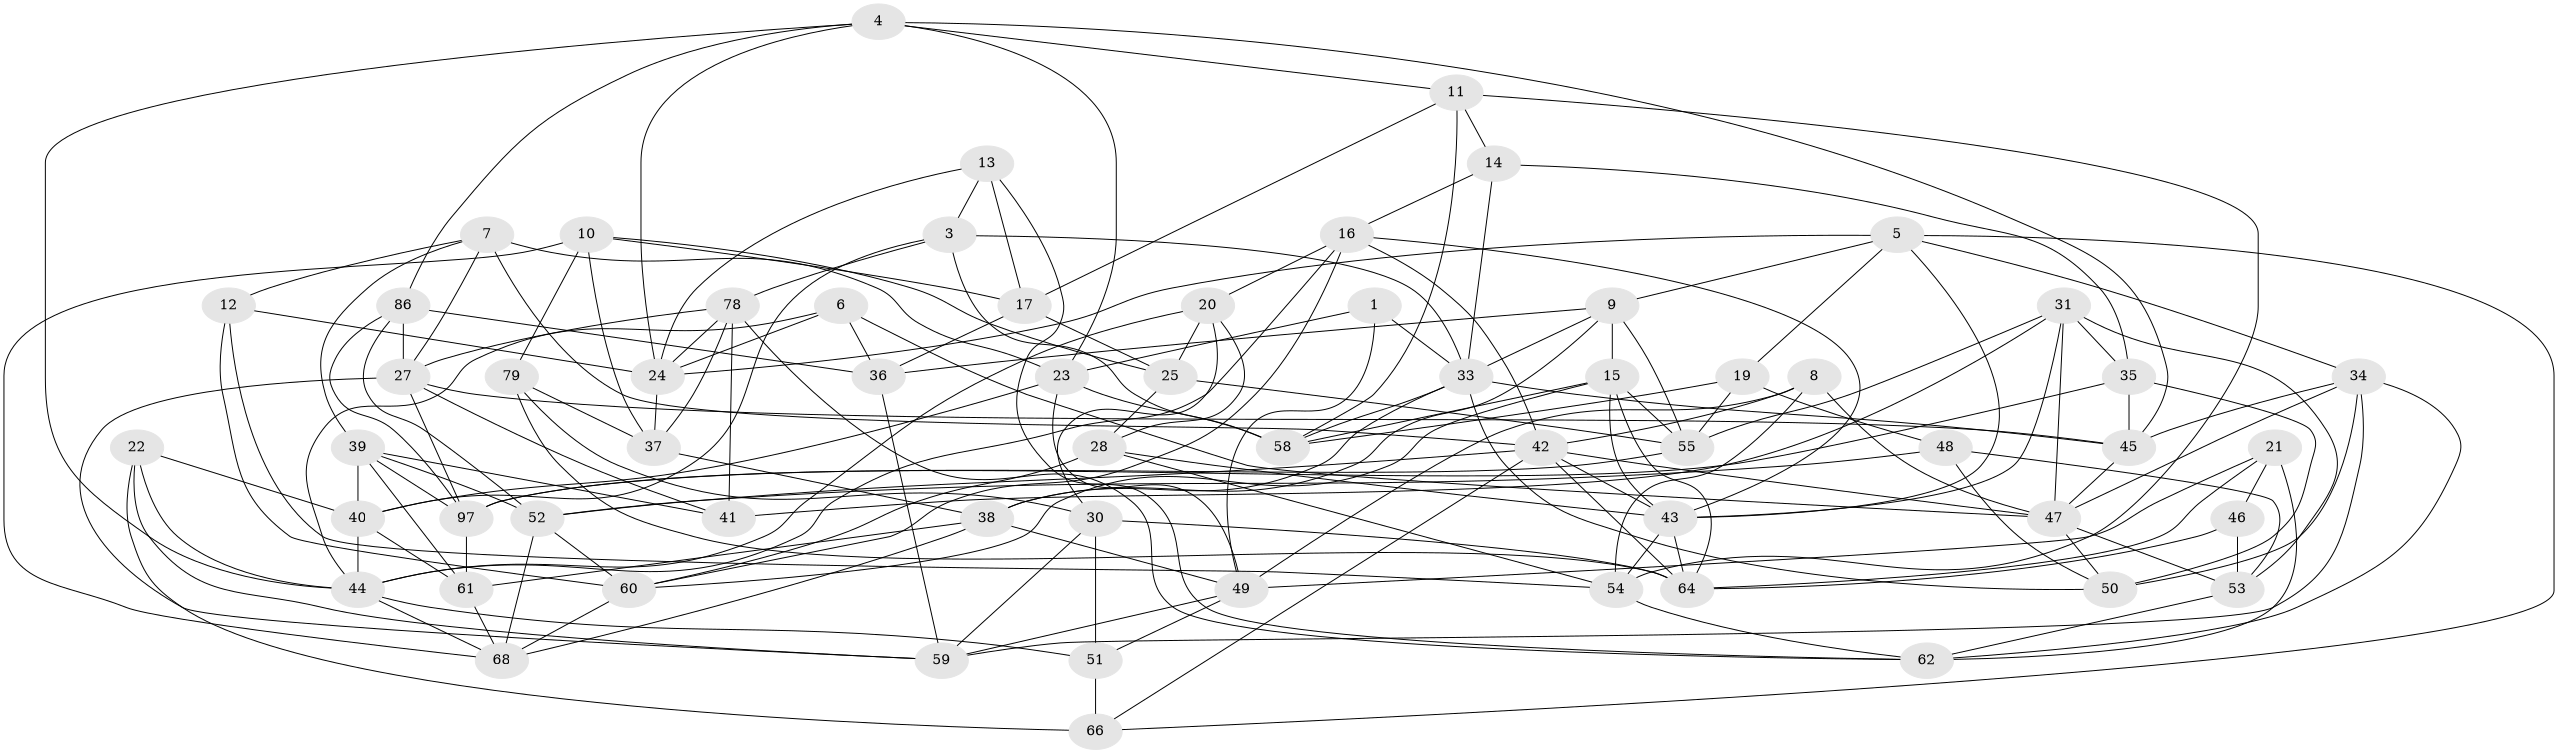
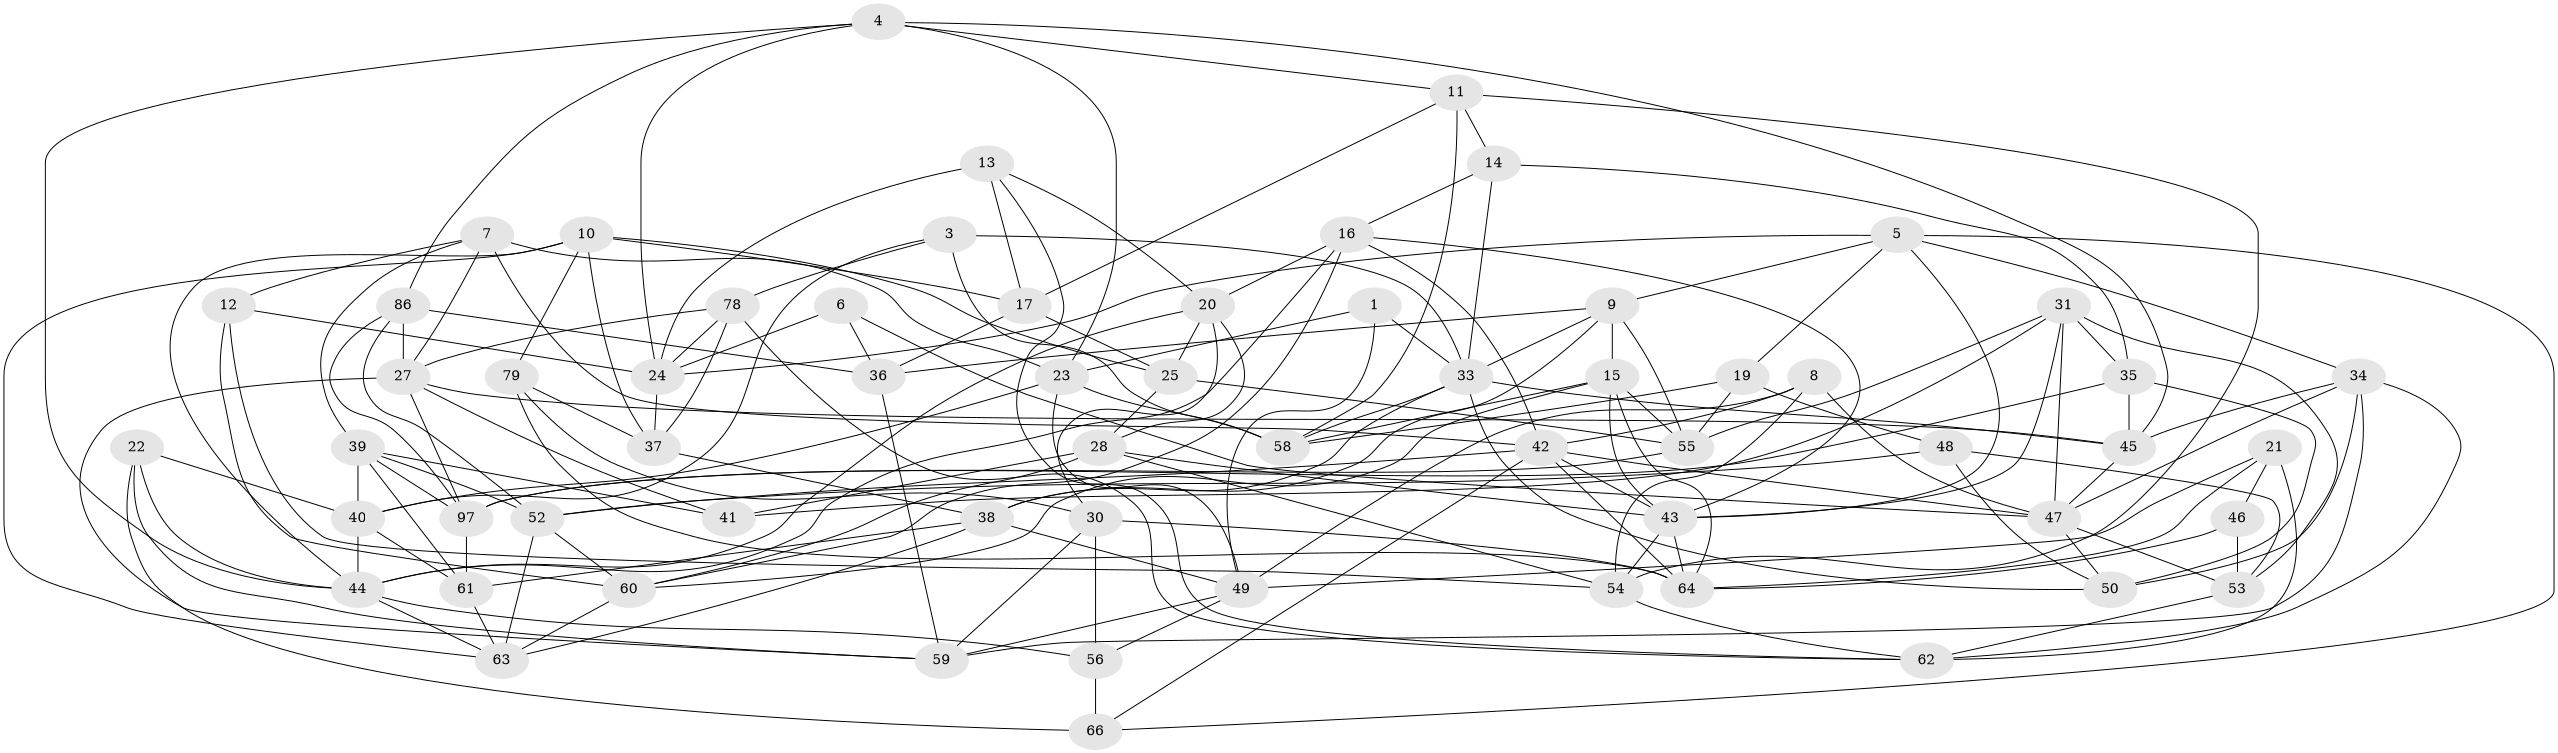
(968, 199) -> (1105, 225)
(482, 357) -> (189, 295)
(731, 403) -> (914, 483)
(502, 661) -> (502, 661)
(1096, 661) -> (1096, 661)
